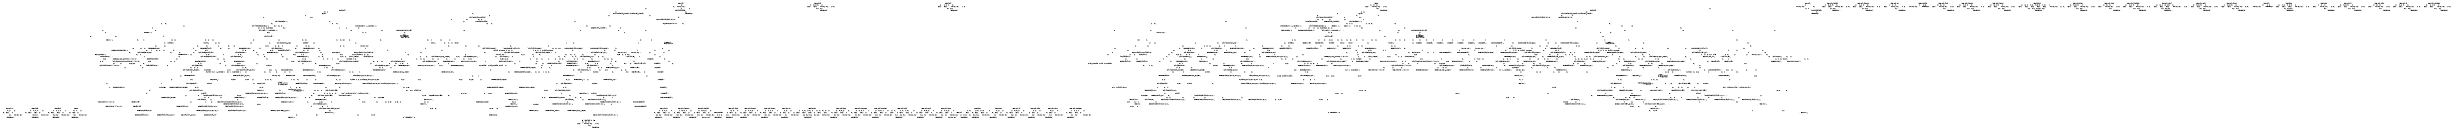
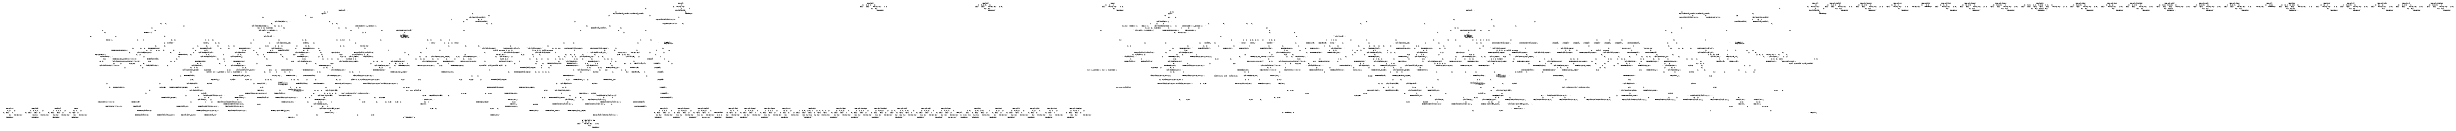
(1556, 57) -> none
